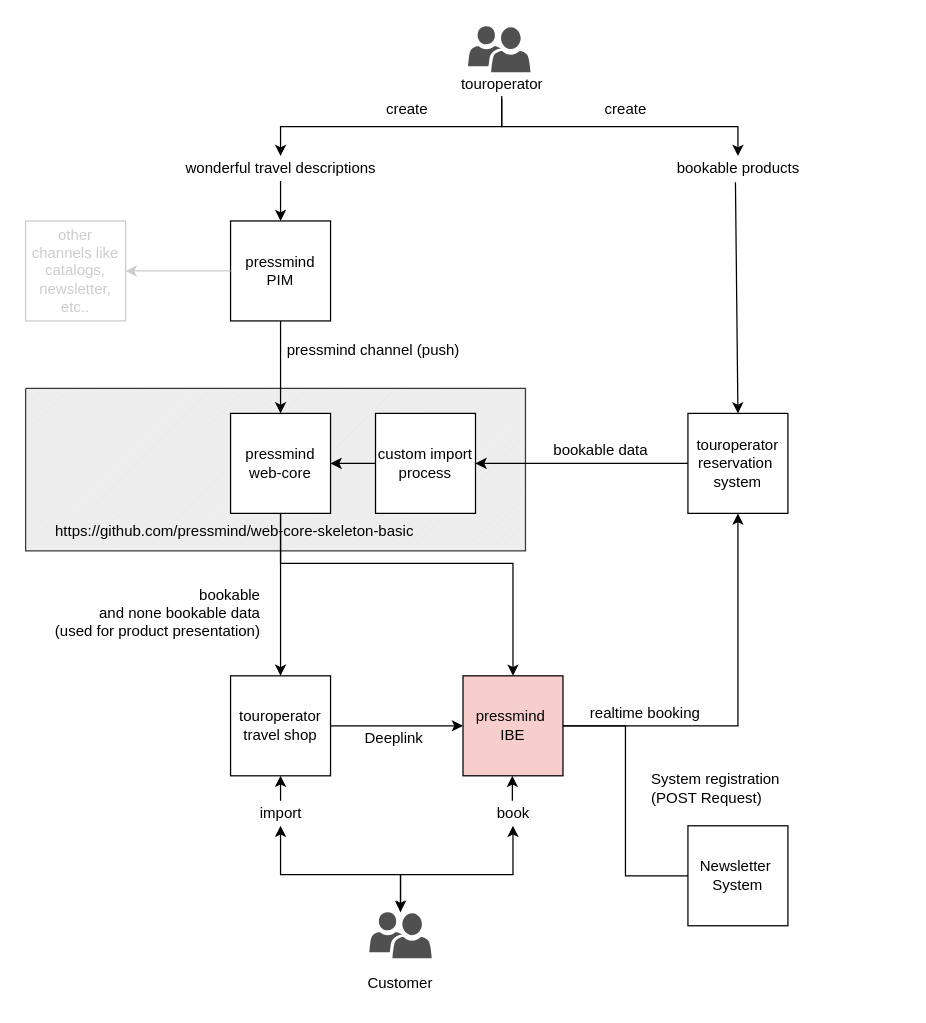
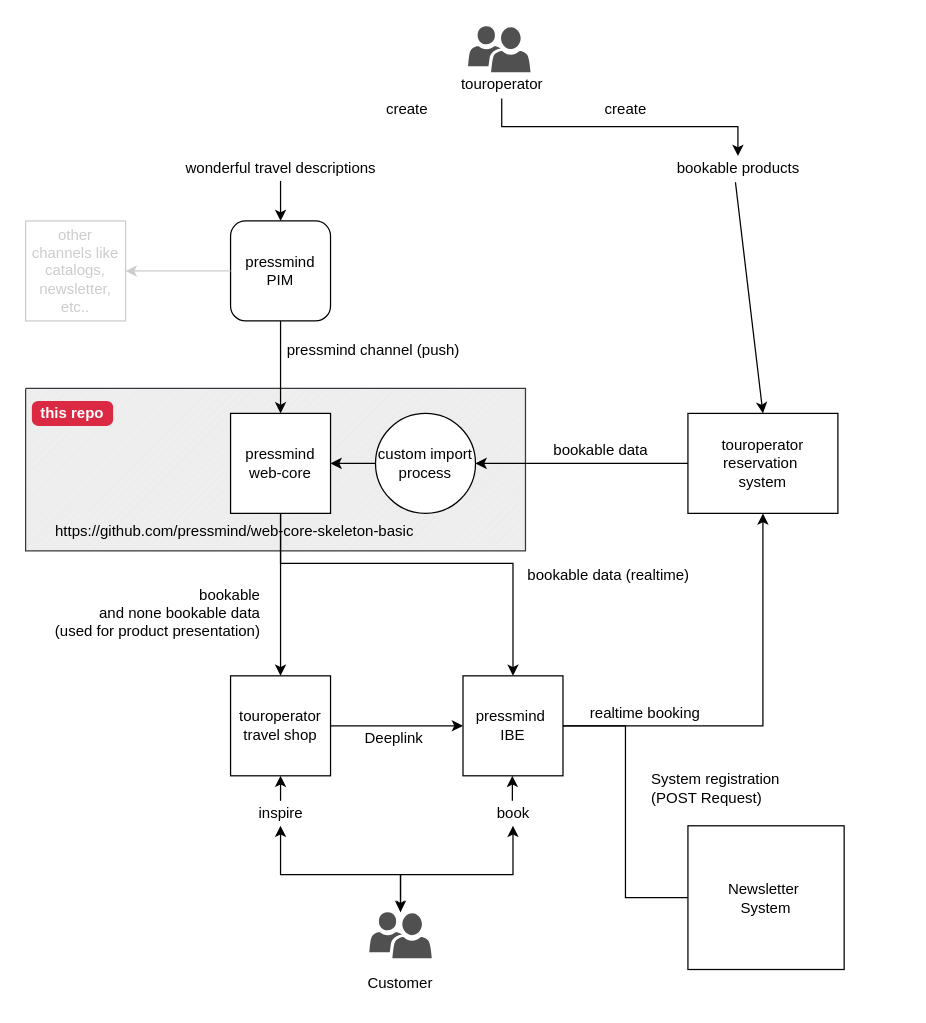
(380, 126) -> none
(281, 271) -> (281, 271)
none -> (73, 413)
(426, 463) -> (426, 463)
(738, 463) -> (763, 463)
none -> (644, 576)
(513, 726) -> (513, 726)
(281, 813) -> (281, 813)
(738, 876) -> (766, 898)
